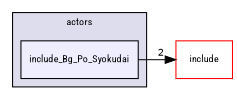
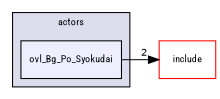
(80, 60) -> (71, 60)
